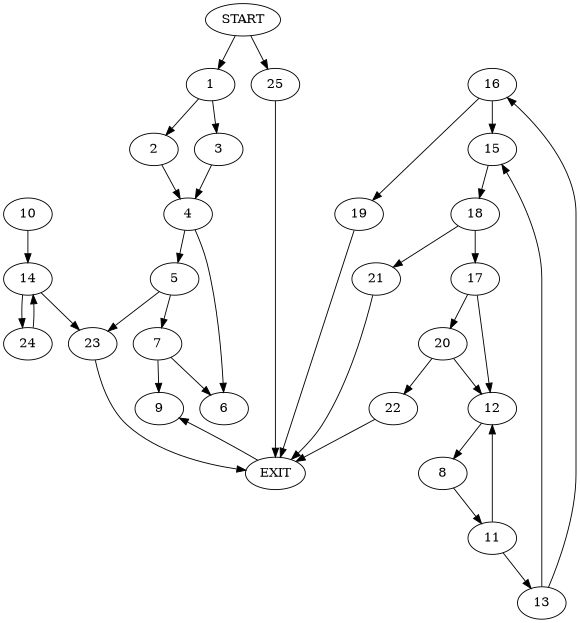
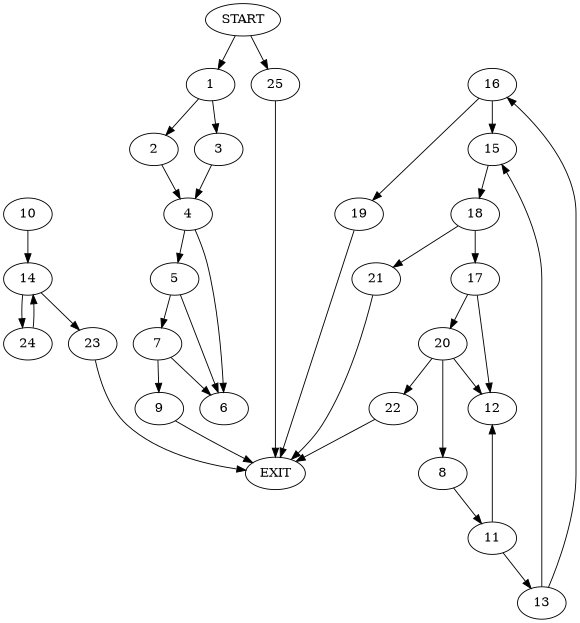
(137, 309) -> (198, 339)
(470, 437) -> (443, 404)
(223, 441) -> (210, 440)
